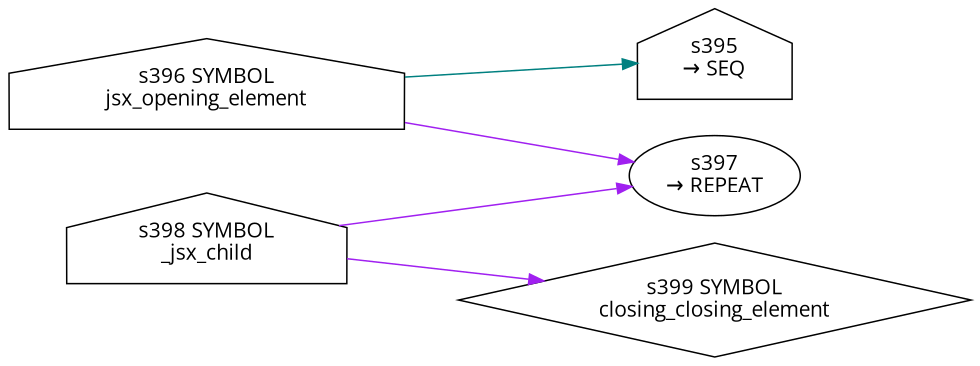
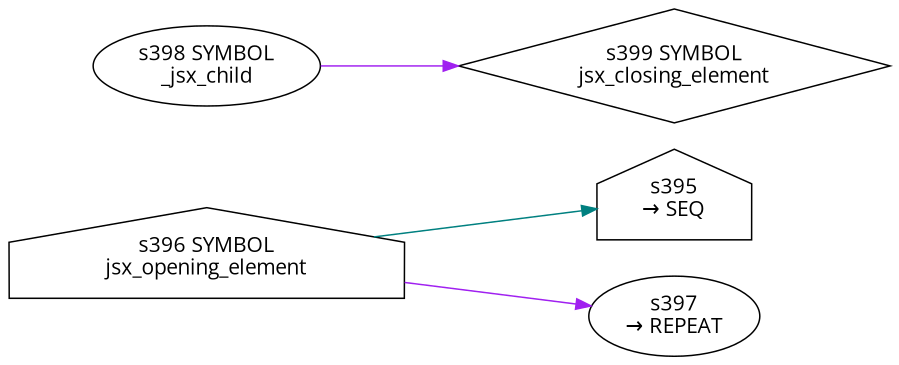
(478, 207) -> none
(207, 243) -> (207, 66)
(715, 300) -> (674, 66)
